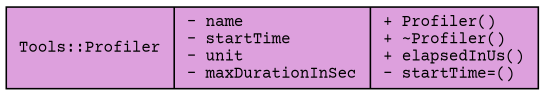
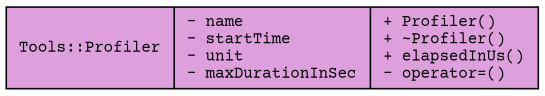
(450, 73) -> (445, 73)
